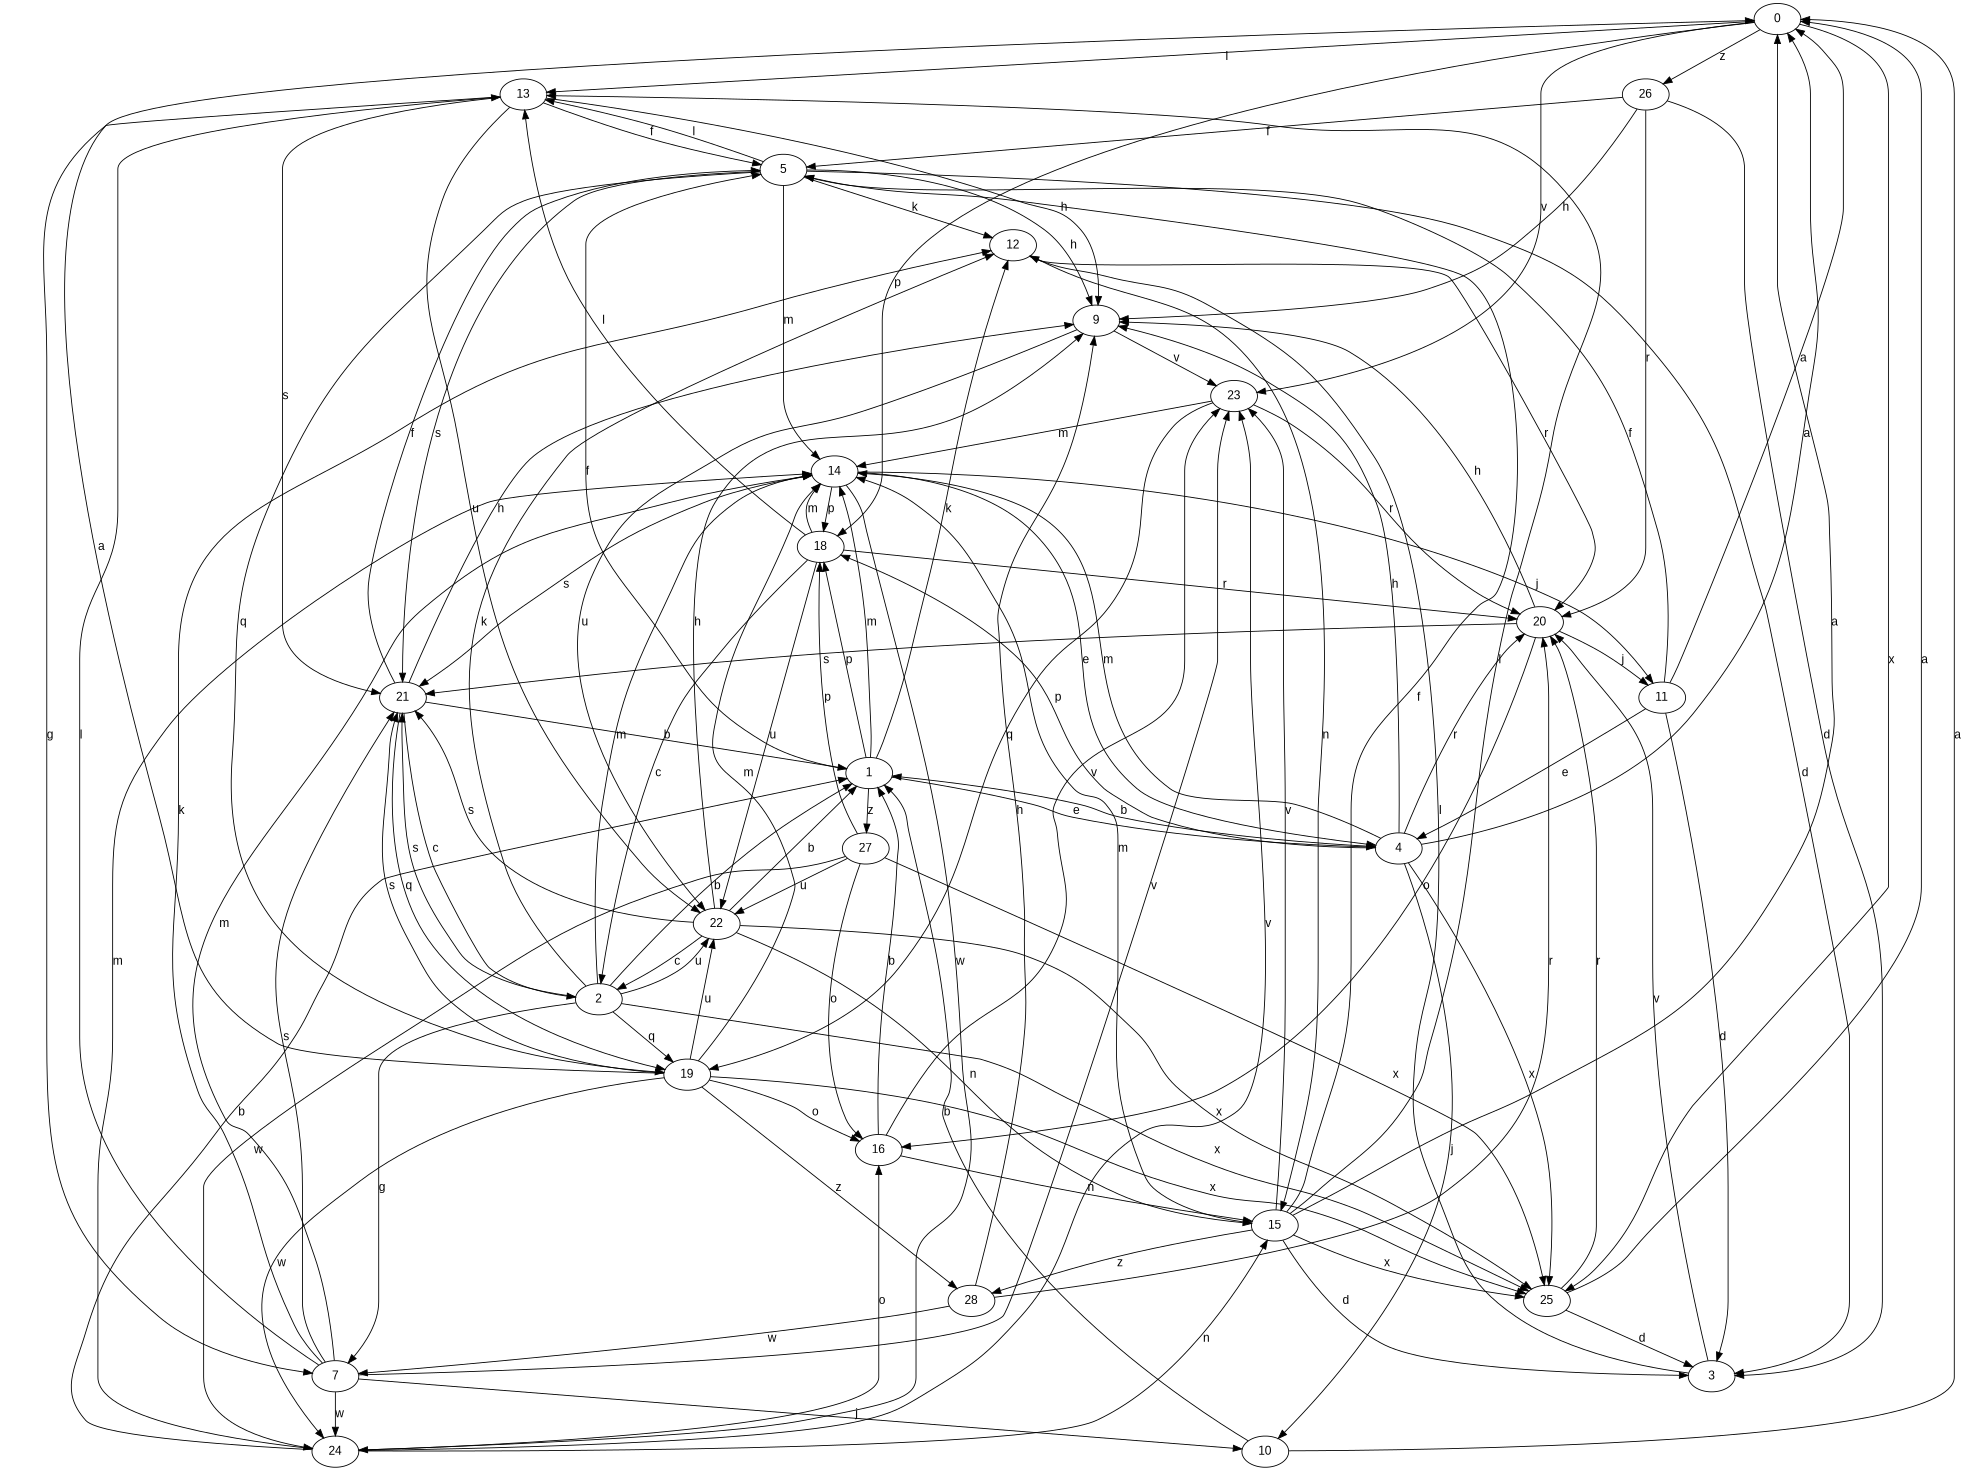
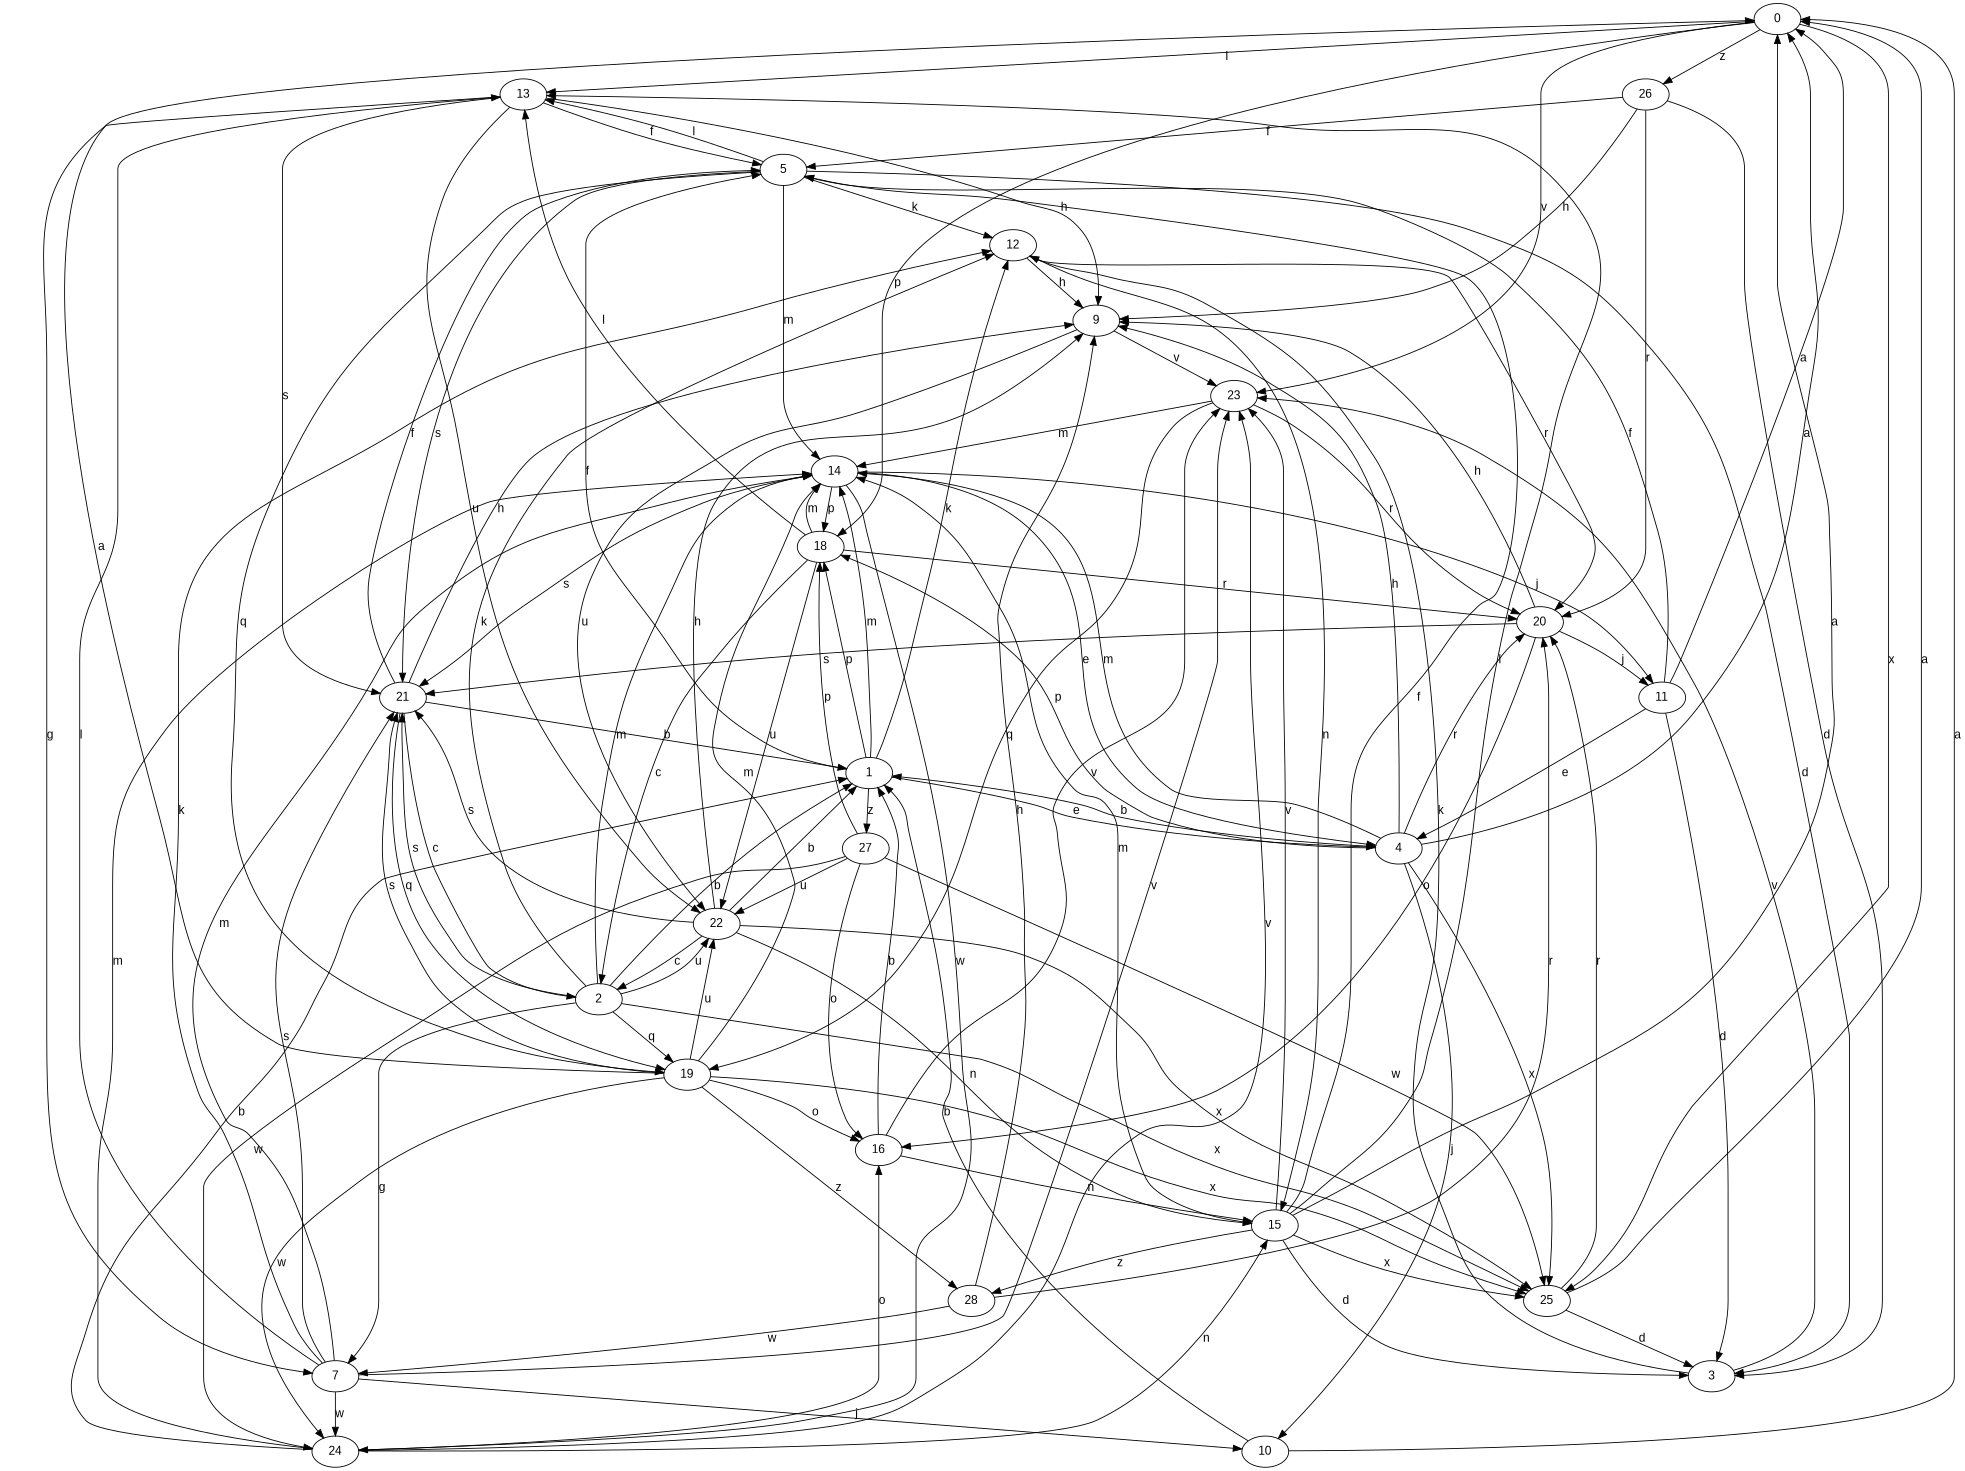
(938, 184) -> (1051, 280)
(1441, 811) -> (1441, 811)
(1653, 988) -> (1735, 779)
(1396, 1075) -> (1396, 1075)
